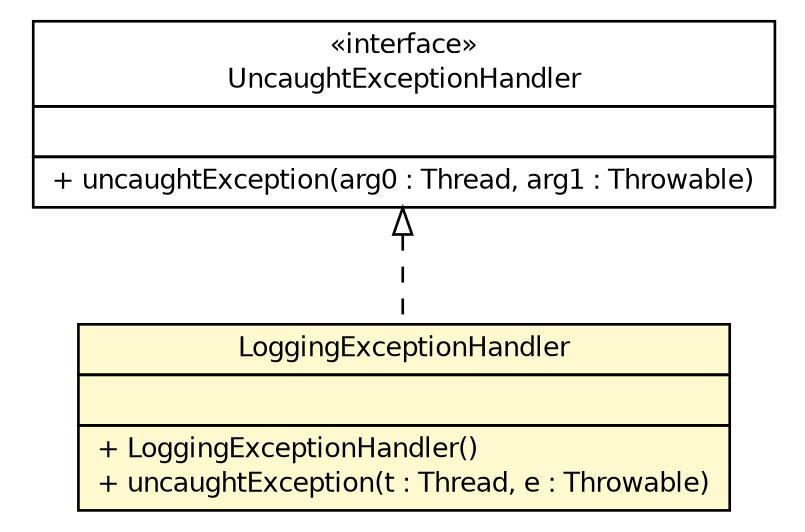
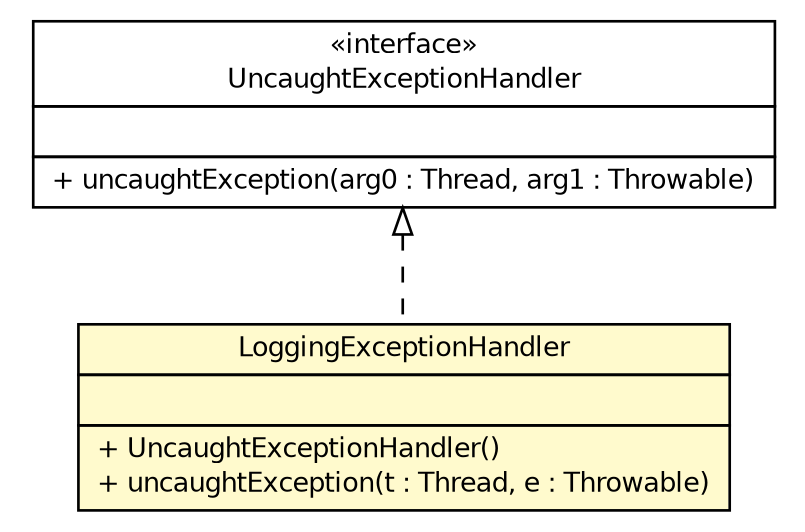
(288, 449) -> (299, 449)
